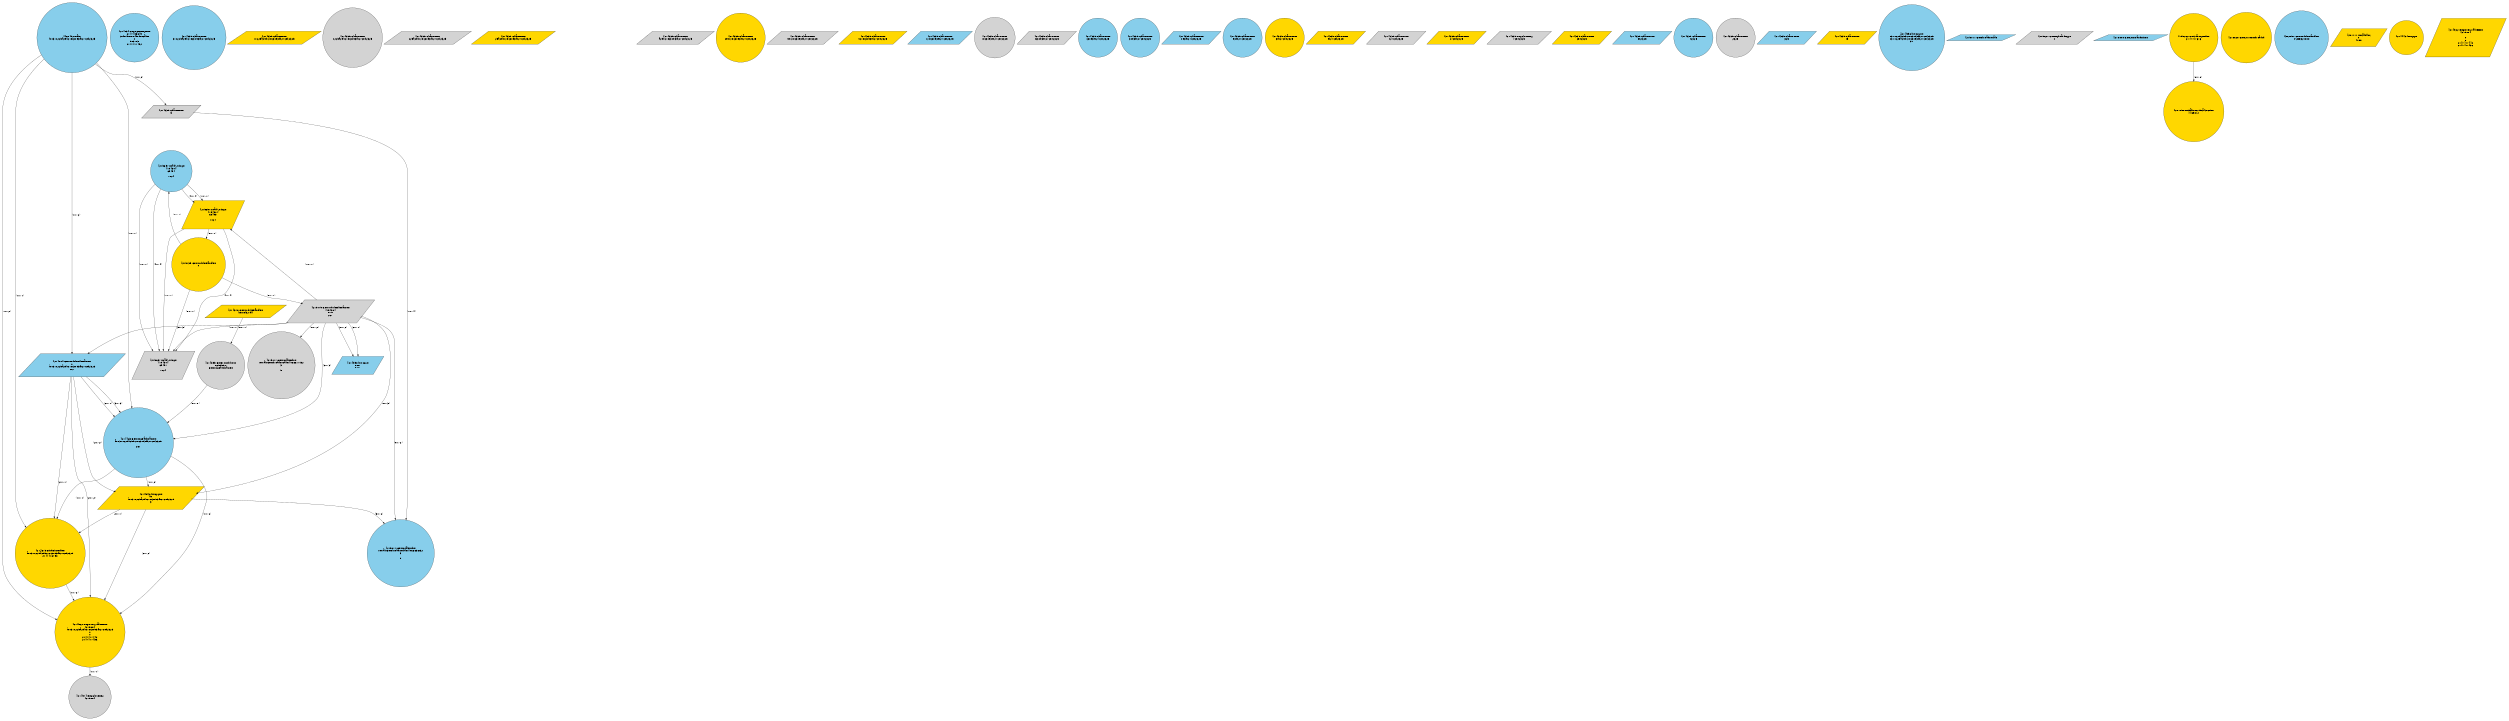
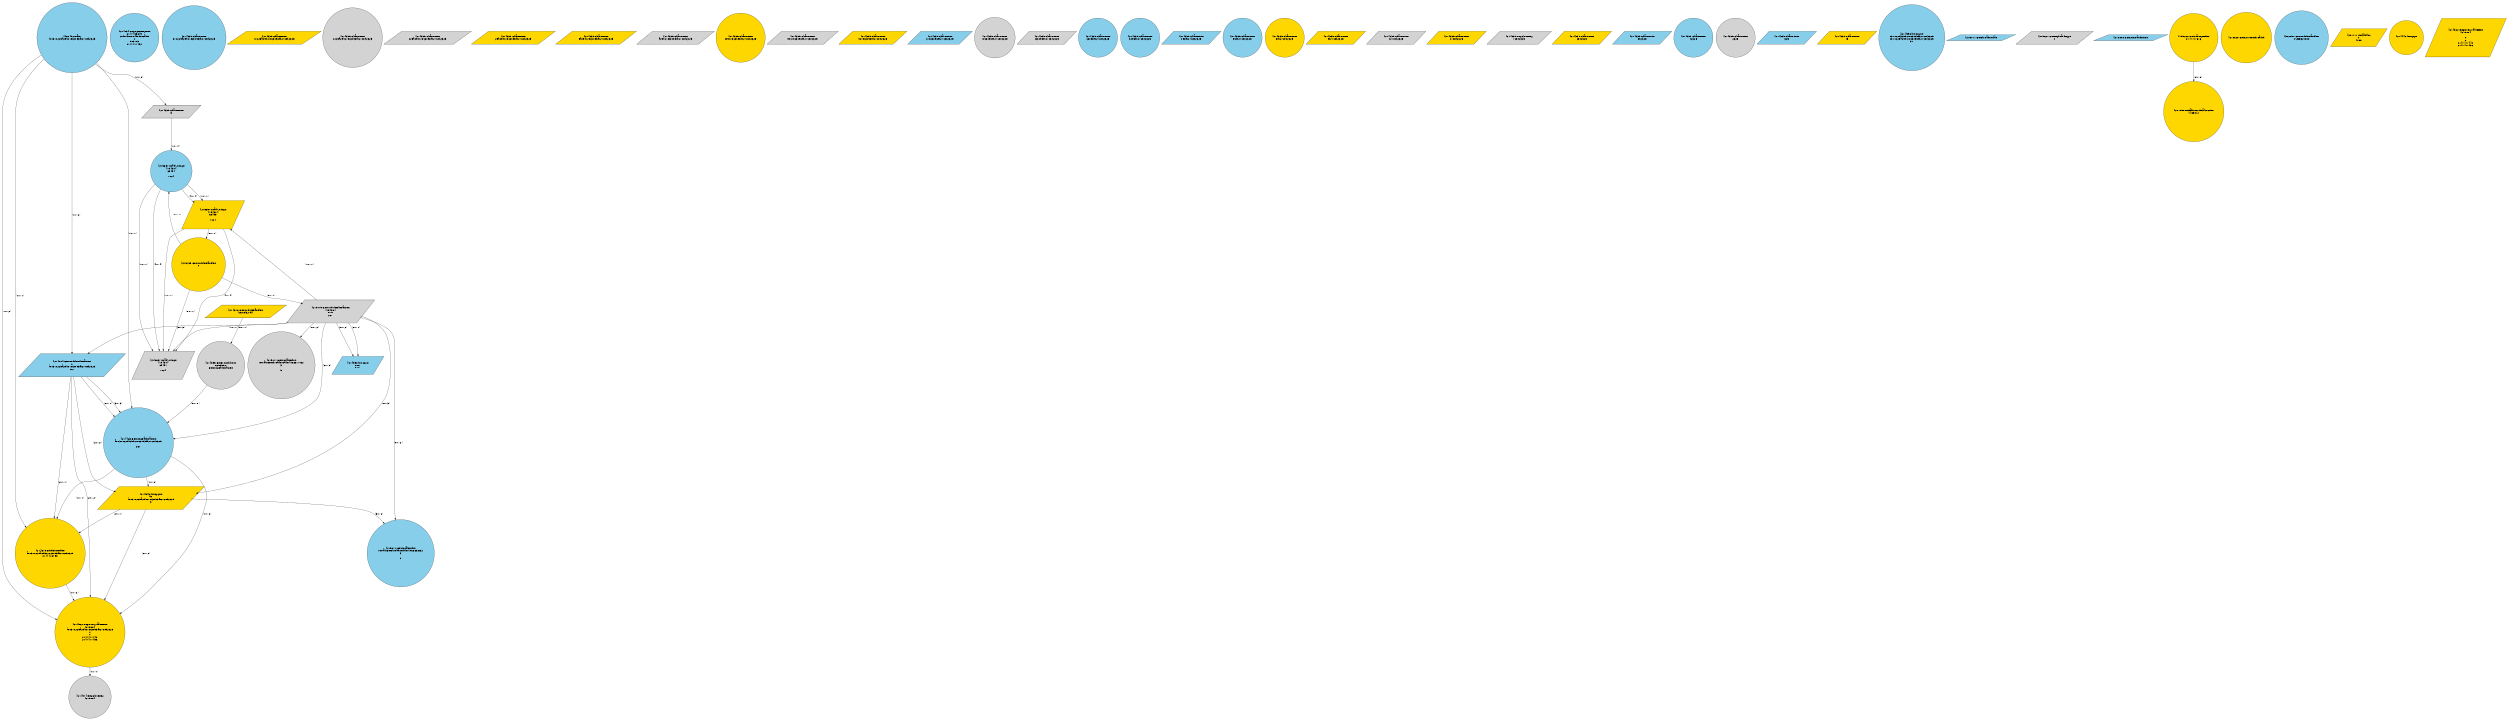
none -> (596, 38)
(407, 229) -> (171, 133)
